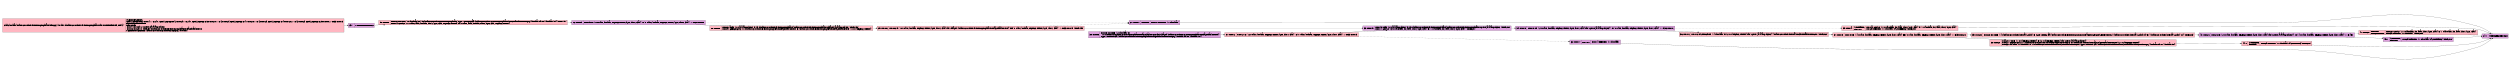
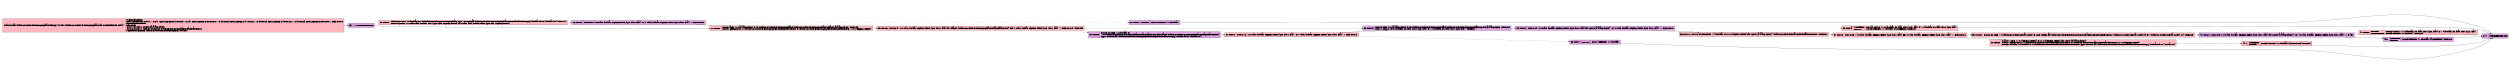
(379, 25) -> (542, 28)
(1087, 25) -> (1062, 31)
